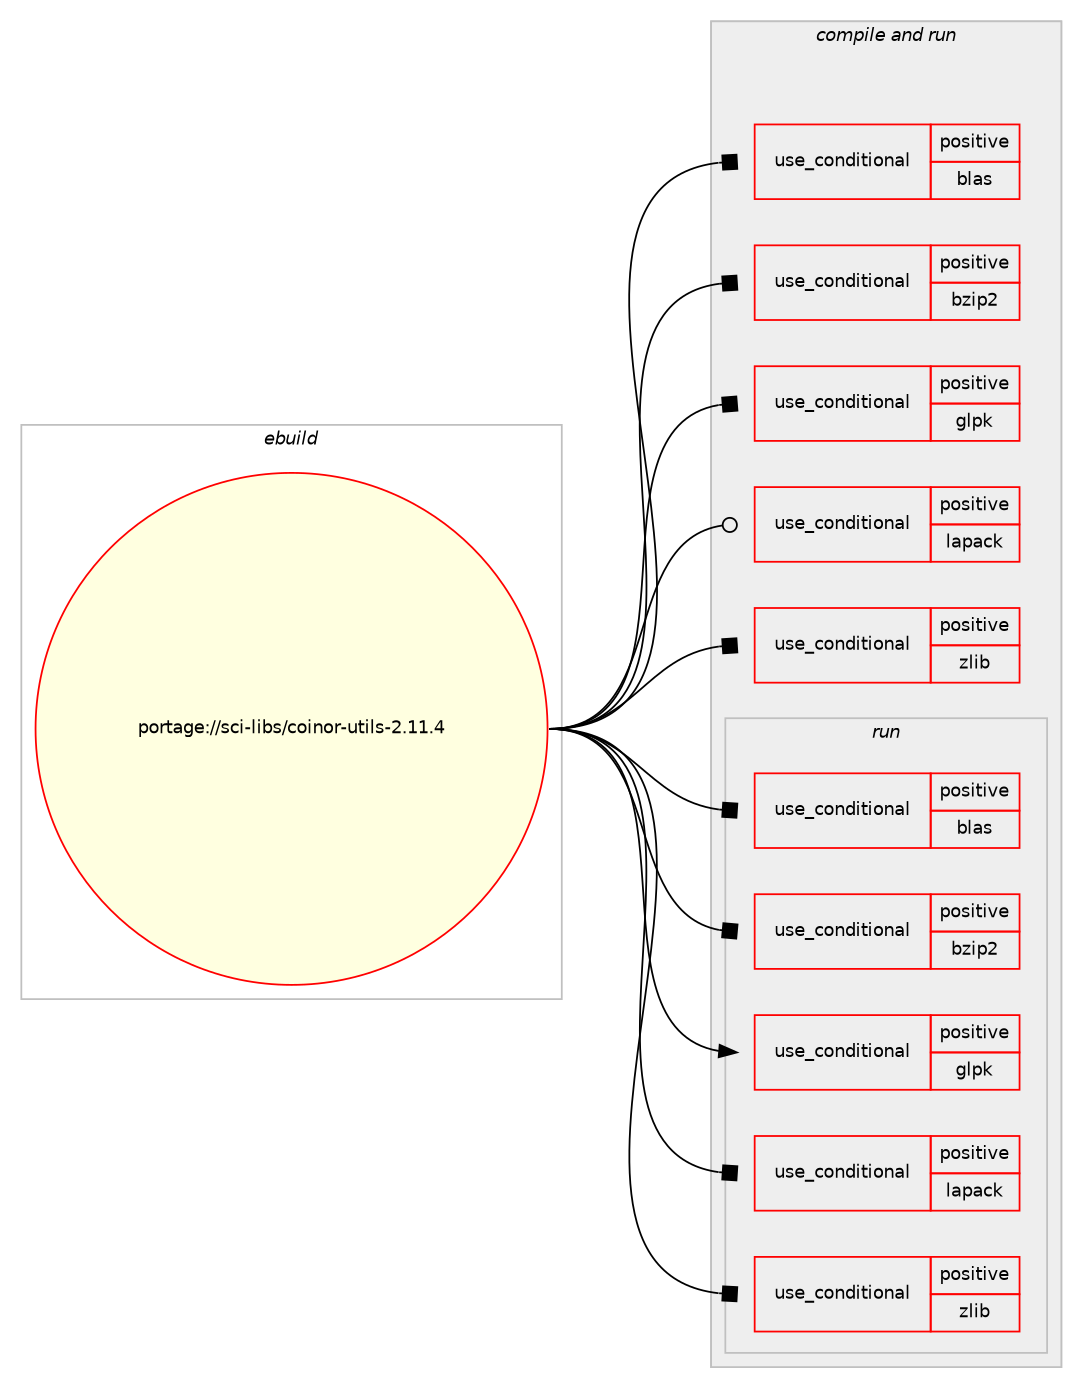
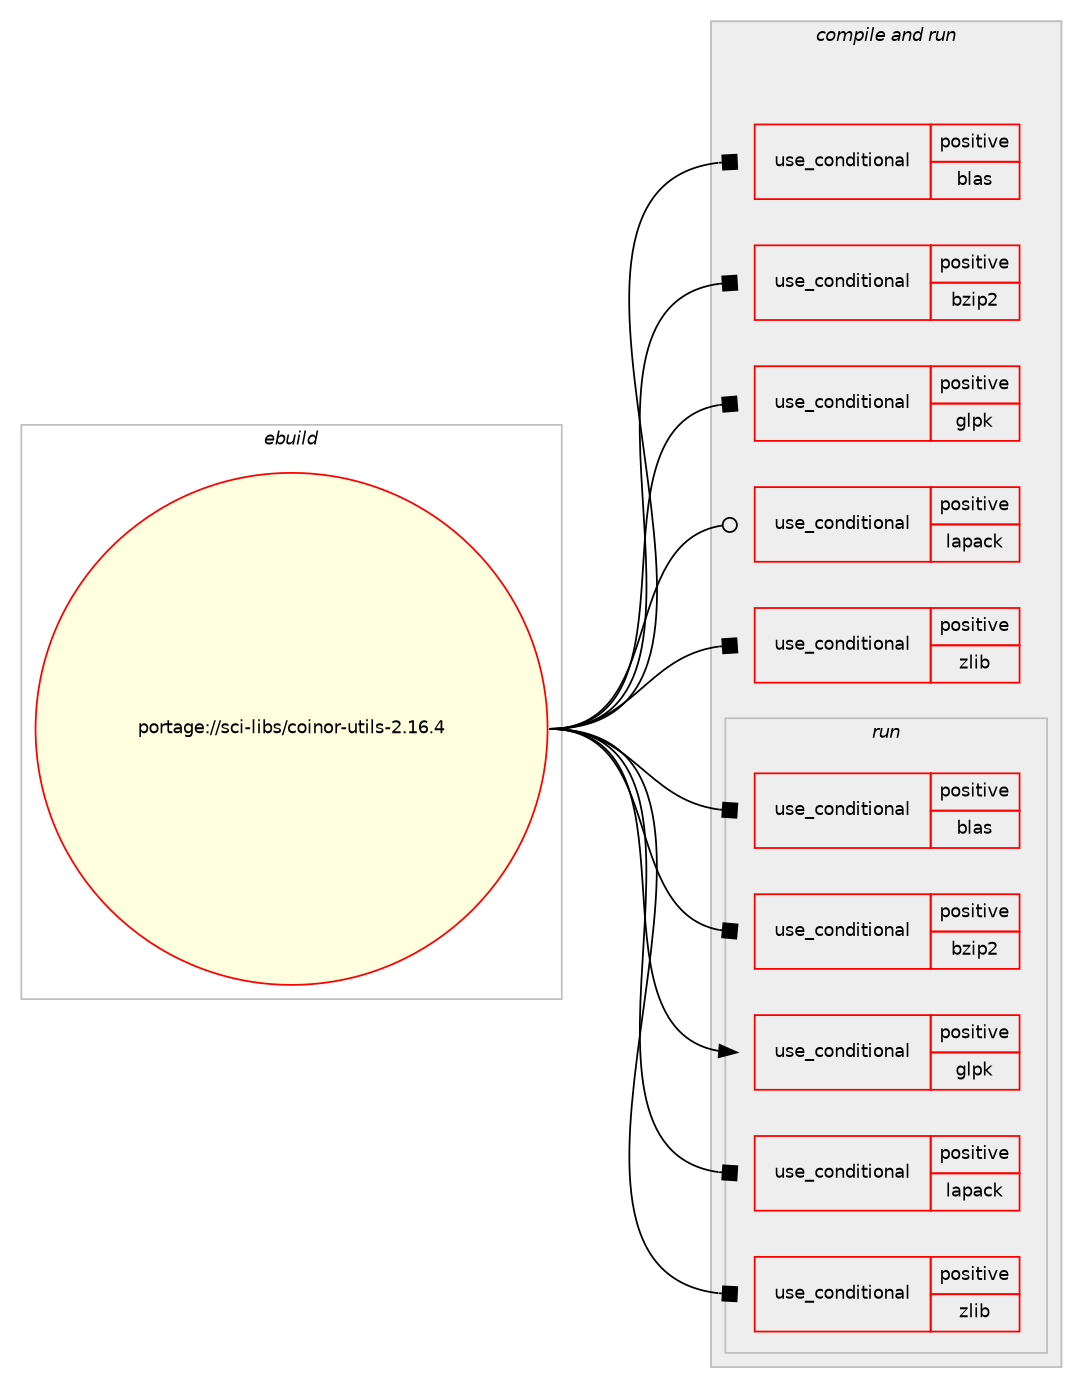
(292, 729) -> (292, 729)
